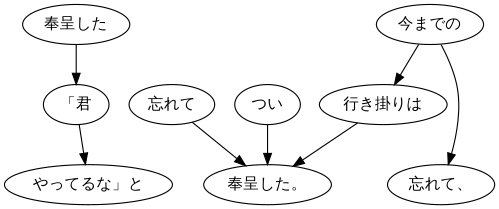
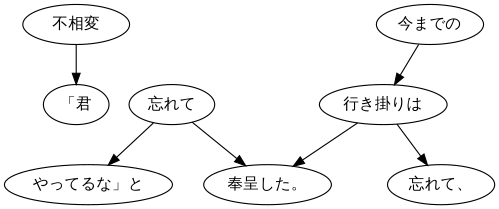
(76, 24) -> (76, 24)
(458, 98) -> (409, 140)
(268, 105) -> none
(81, 139) -> (135, 140)
